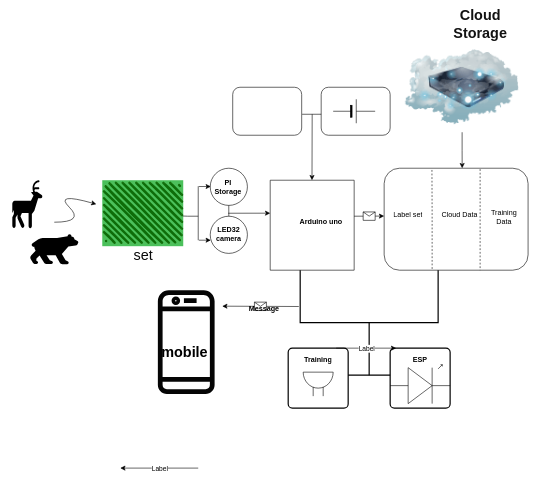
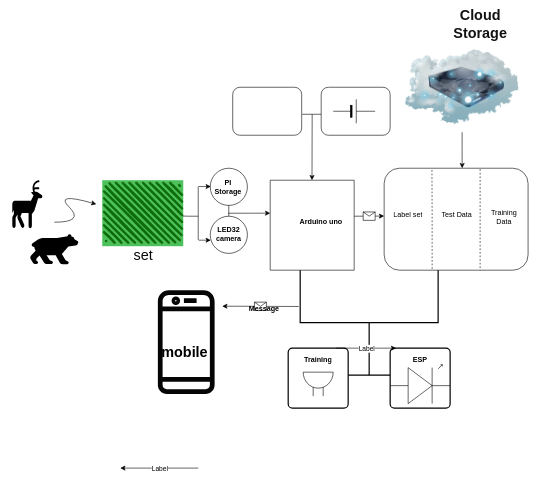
(460, 215) -> (459, 215)
